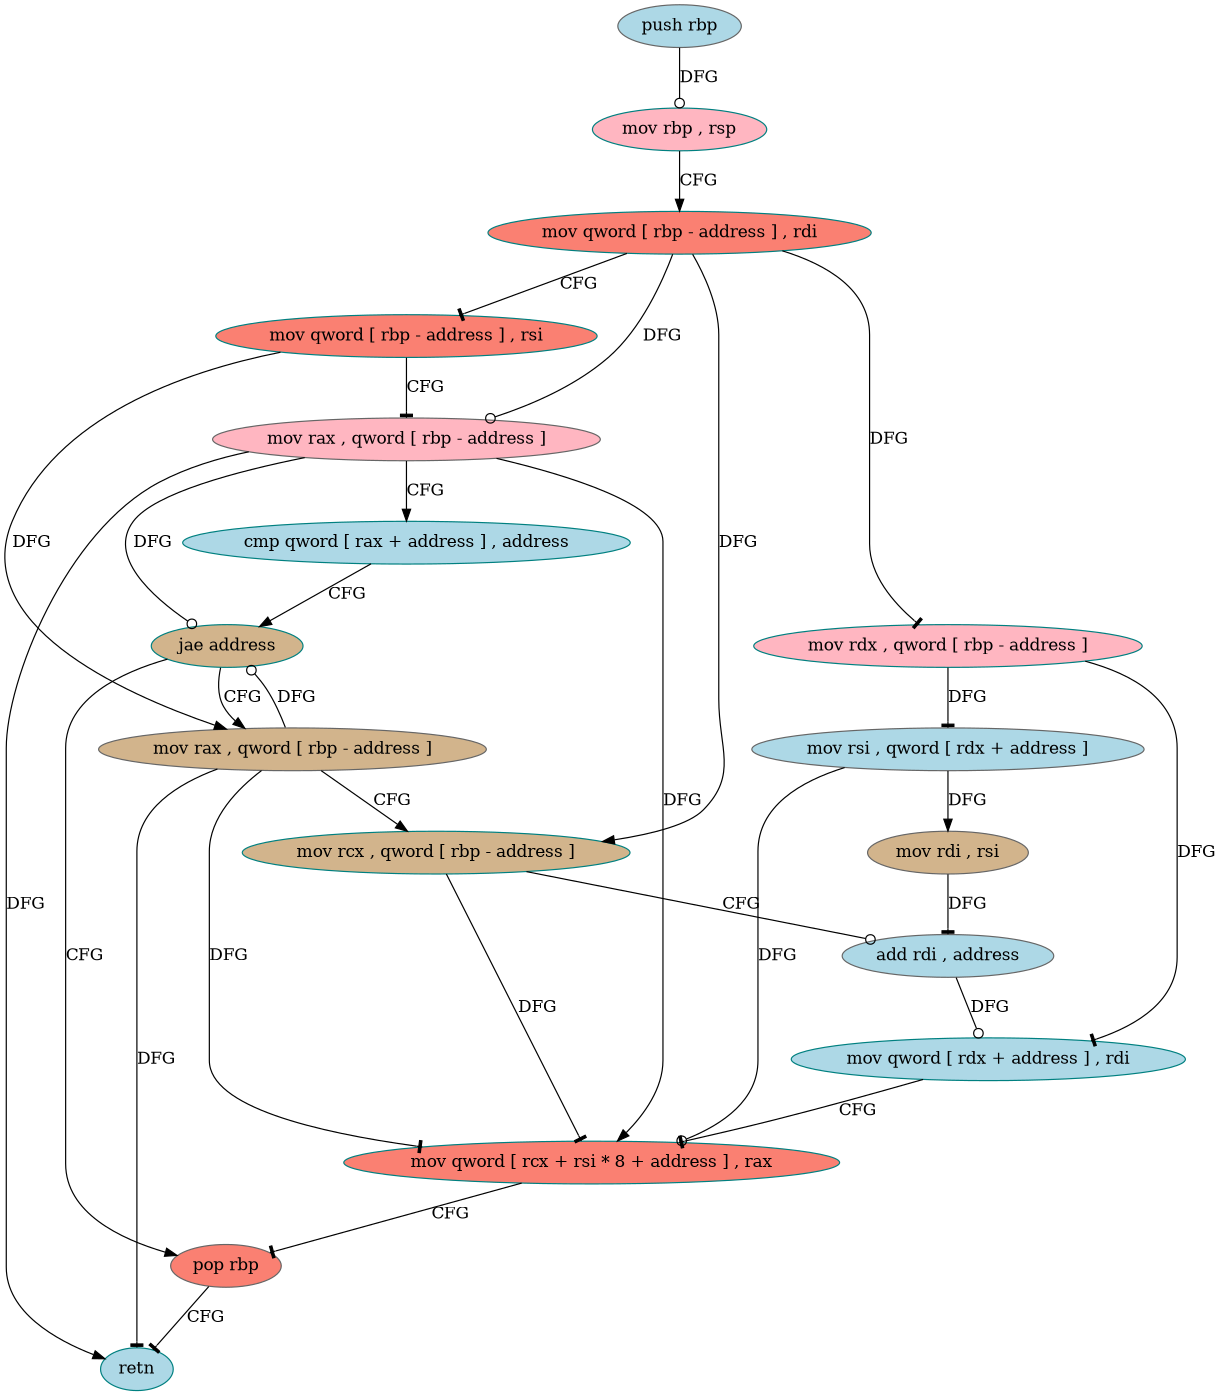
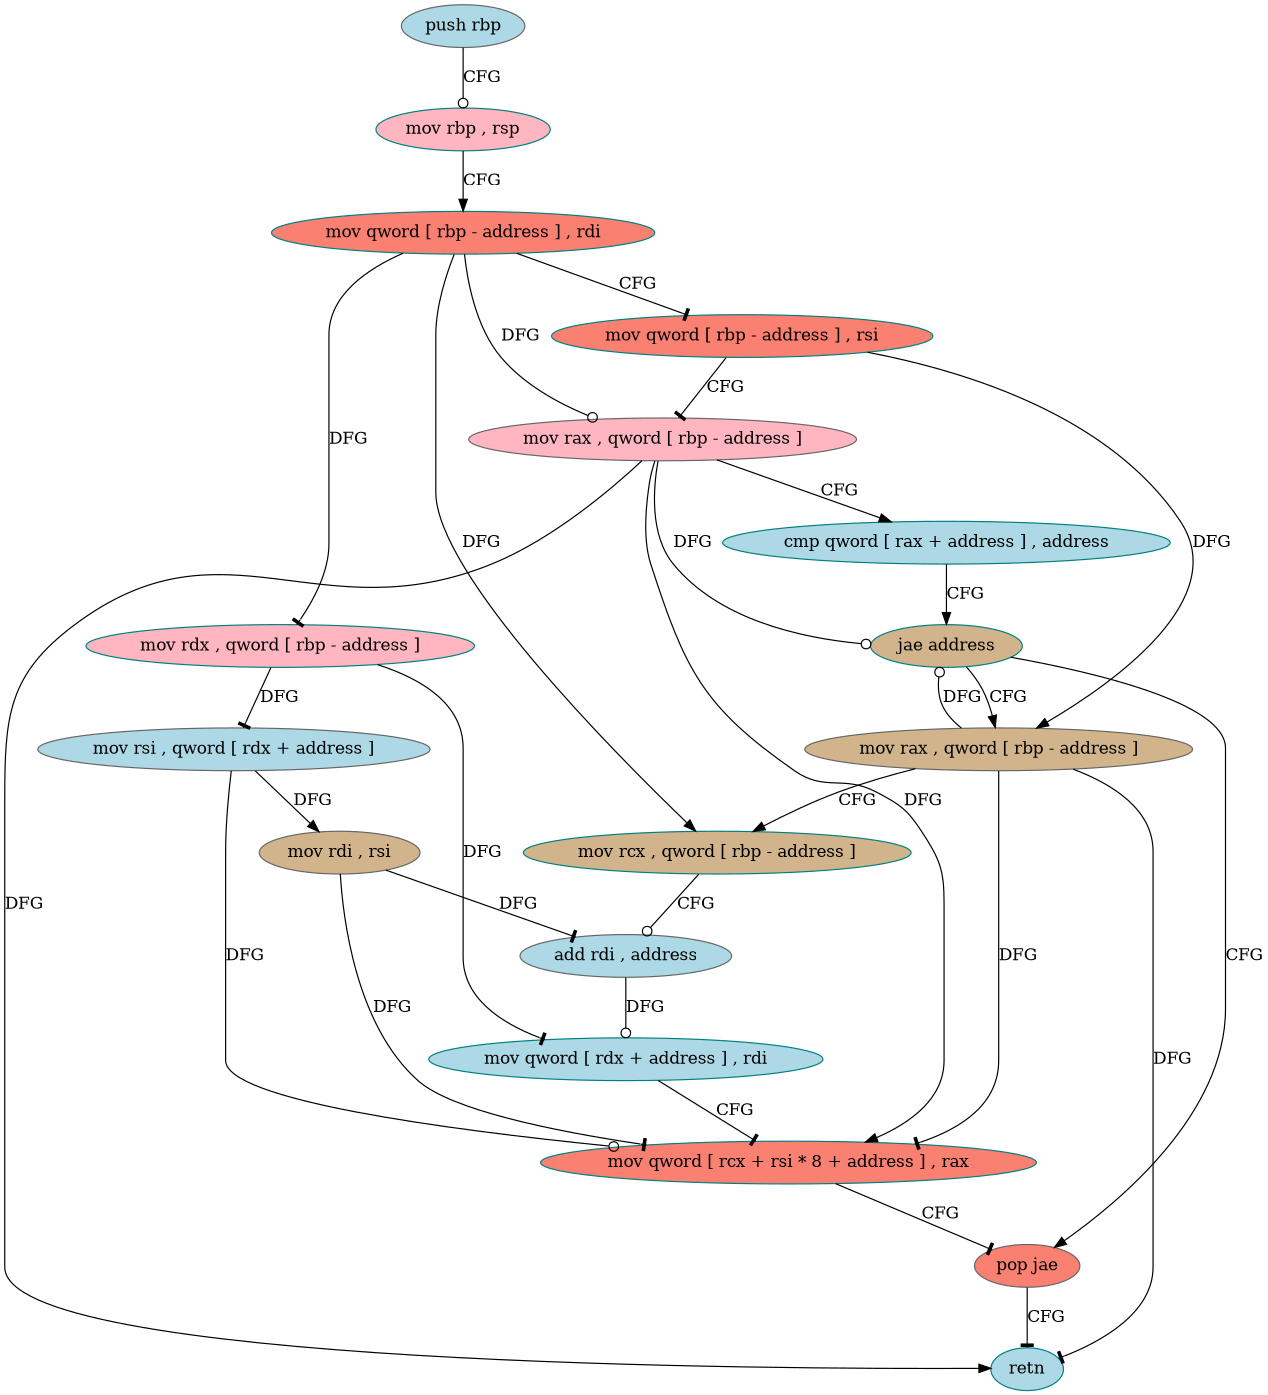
(699, 78) -> (482, 78)
(513, 1005) -> (421, 1083)
(226, 1266) -> (1027, 1266)
